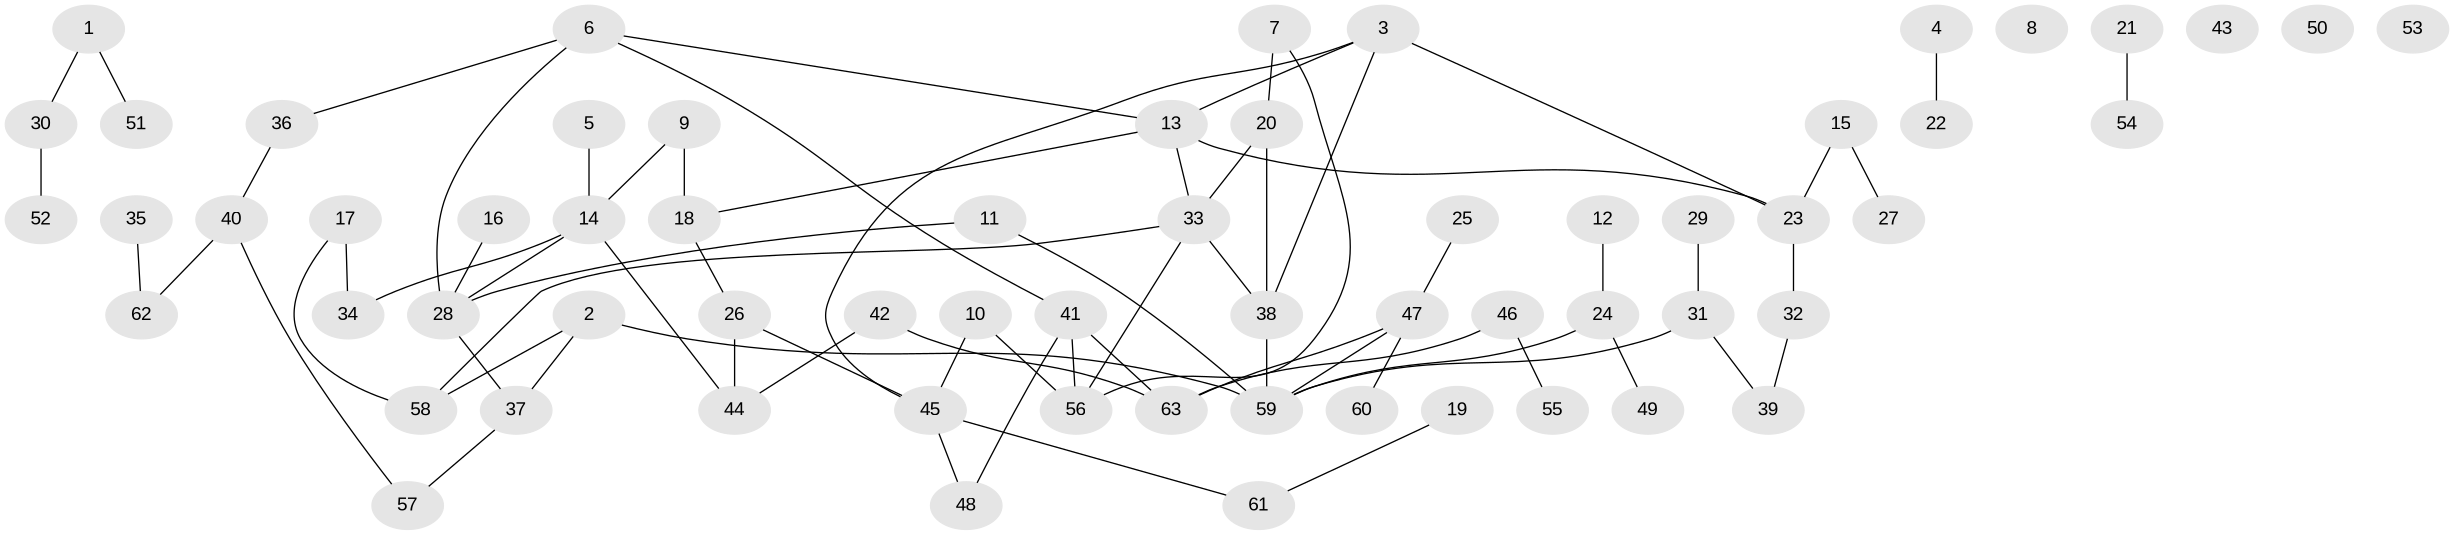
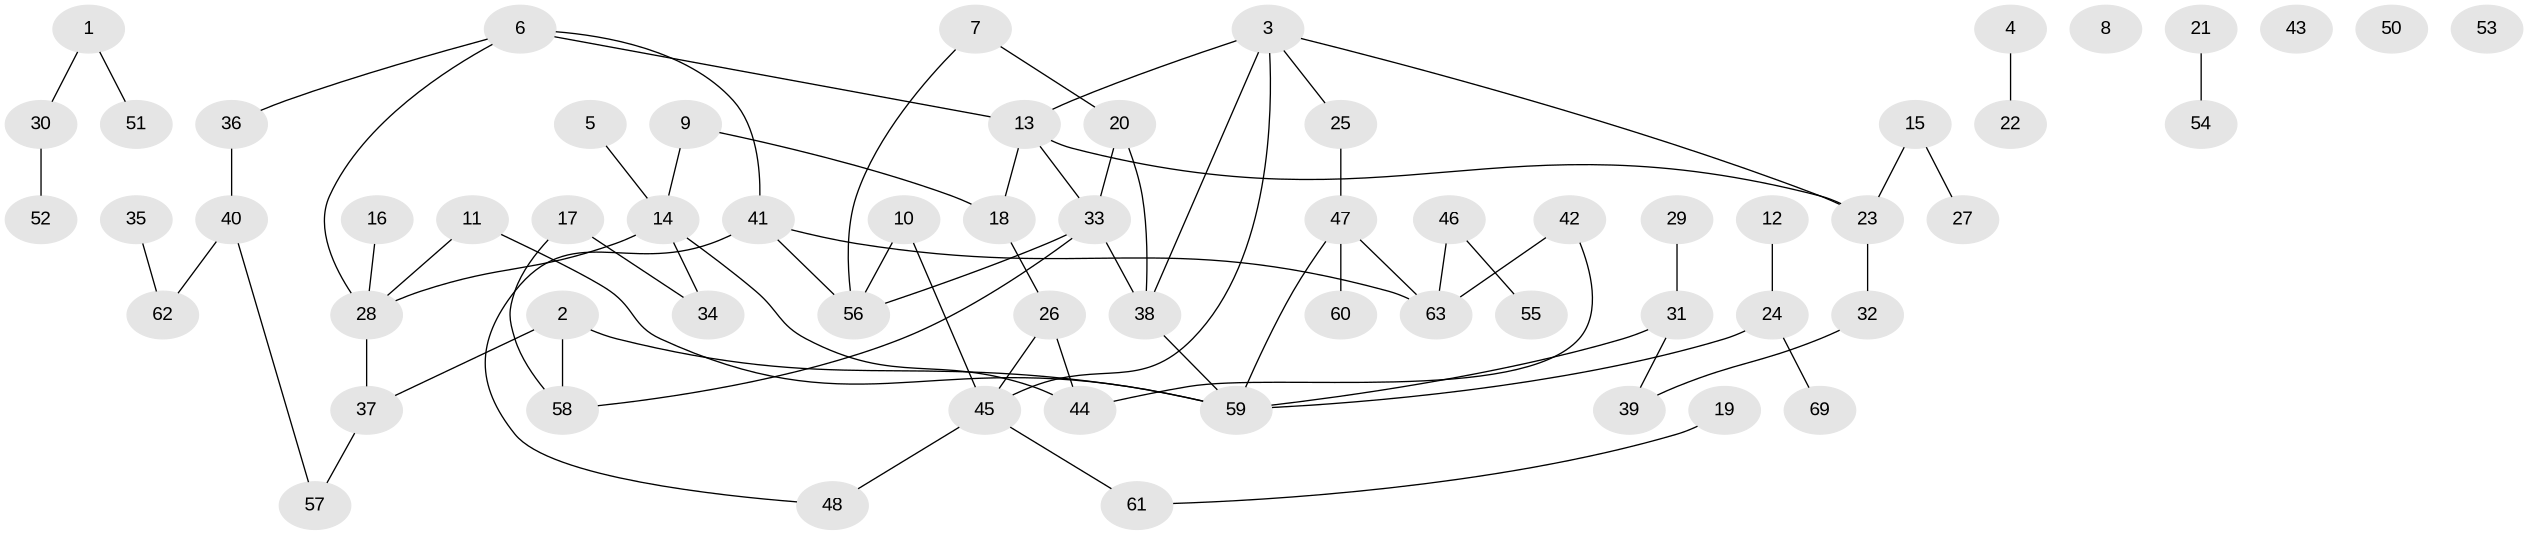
none -> (1304, 77)
(1648, 410) -> (1820, 410)
